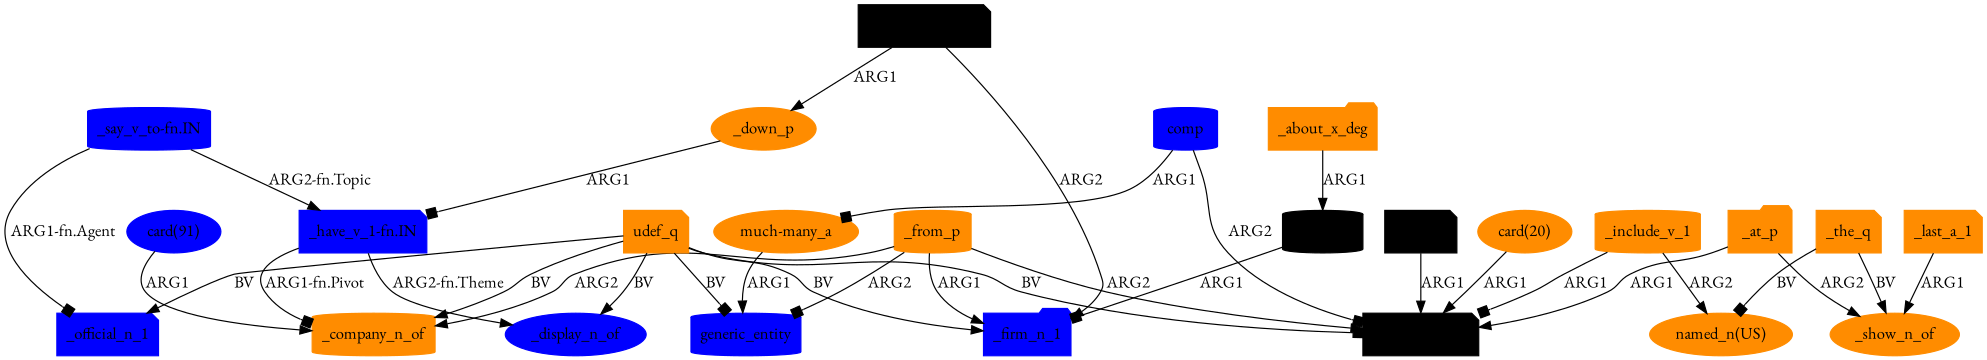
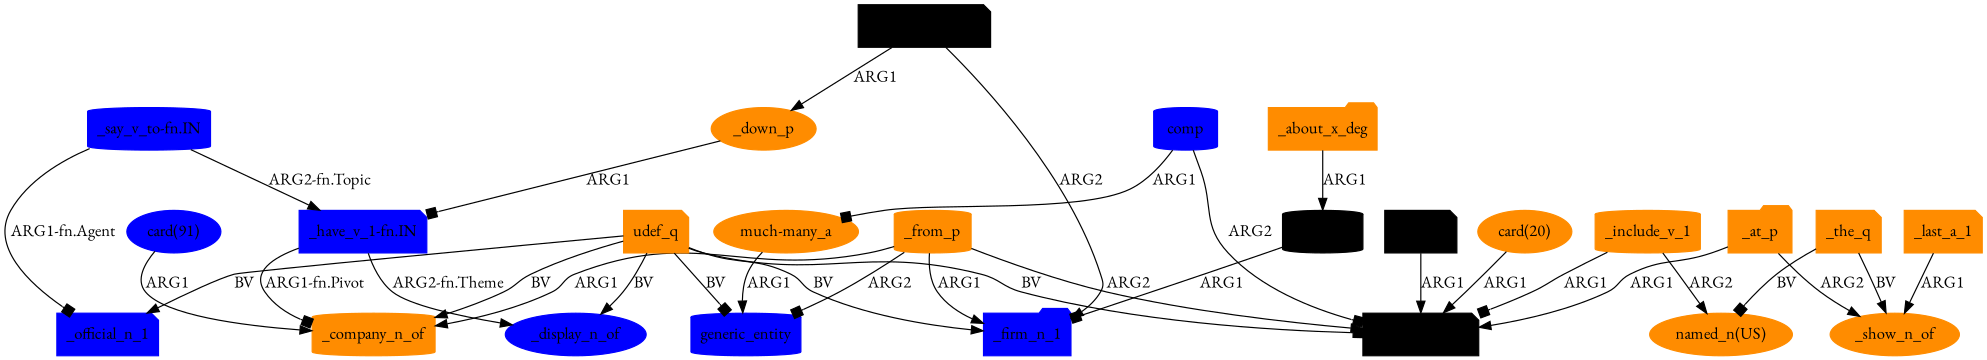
(596, 283) -> (596, 283)
